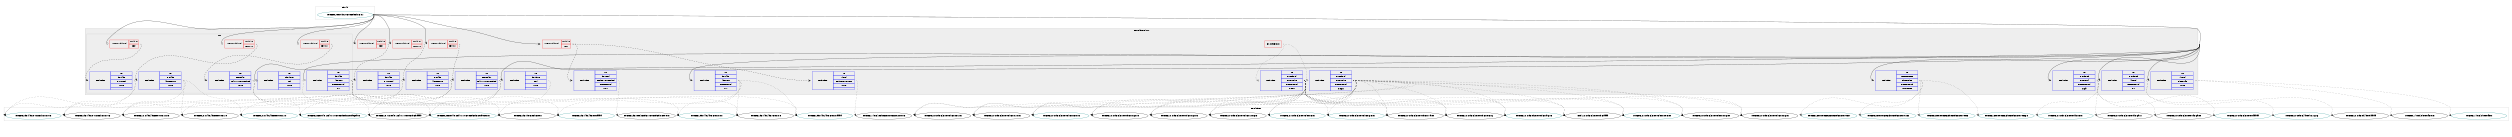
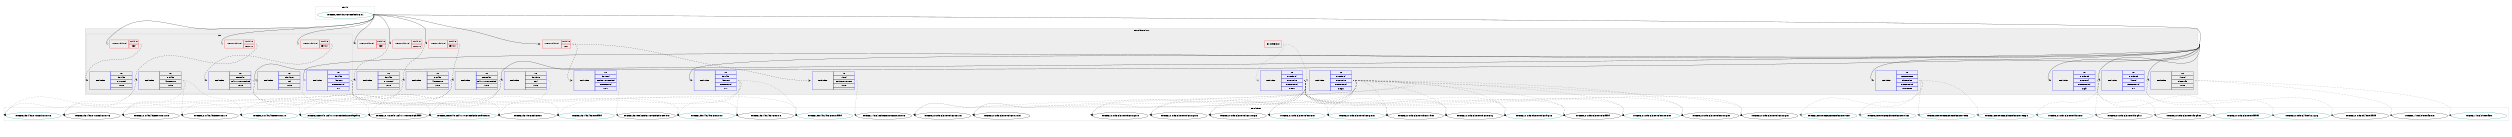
(1061, 116) -> none
(1593, 116) -> (1593, 116)
